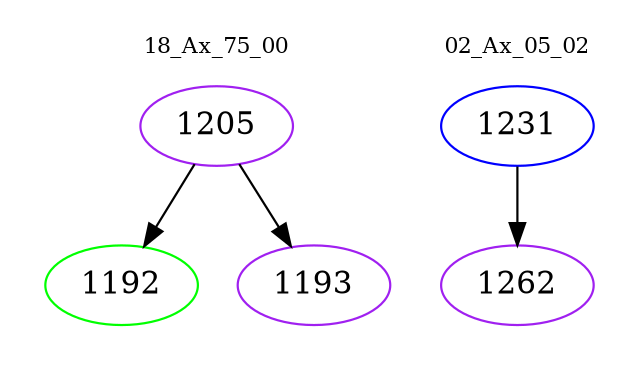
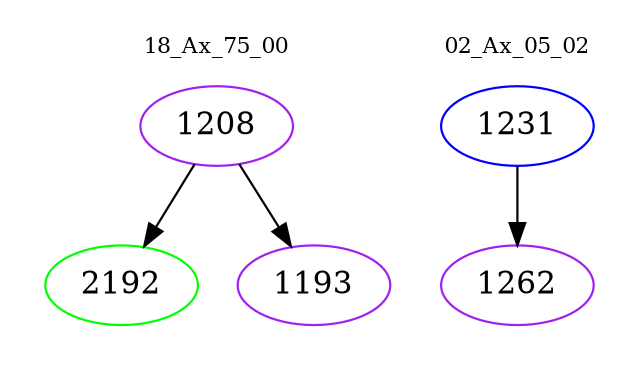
(217, 126) -> (217, 126)
(122, 285) -> (122, 285)
